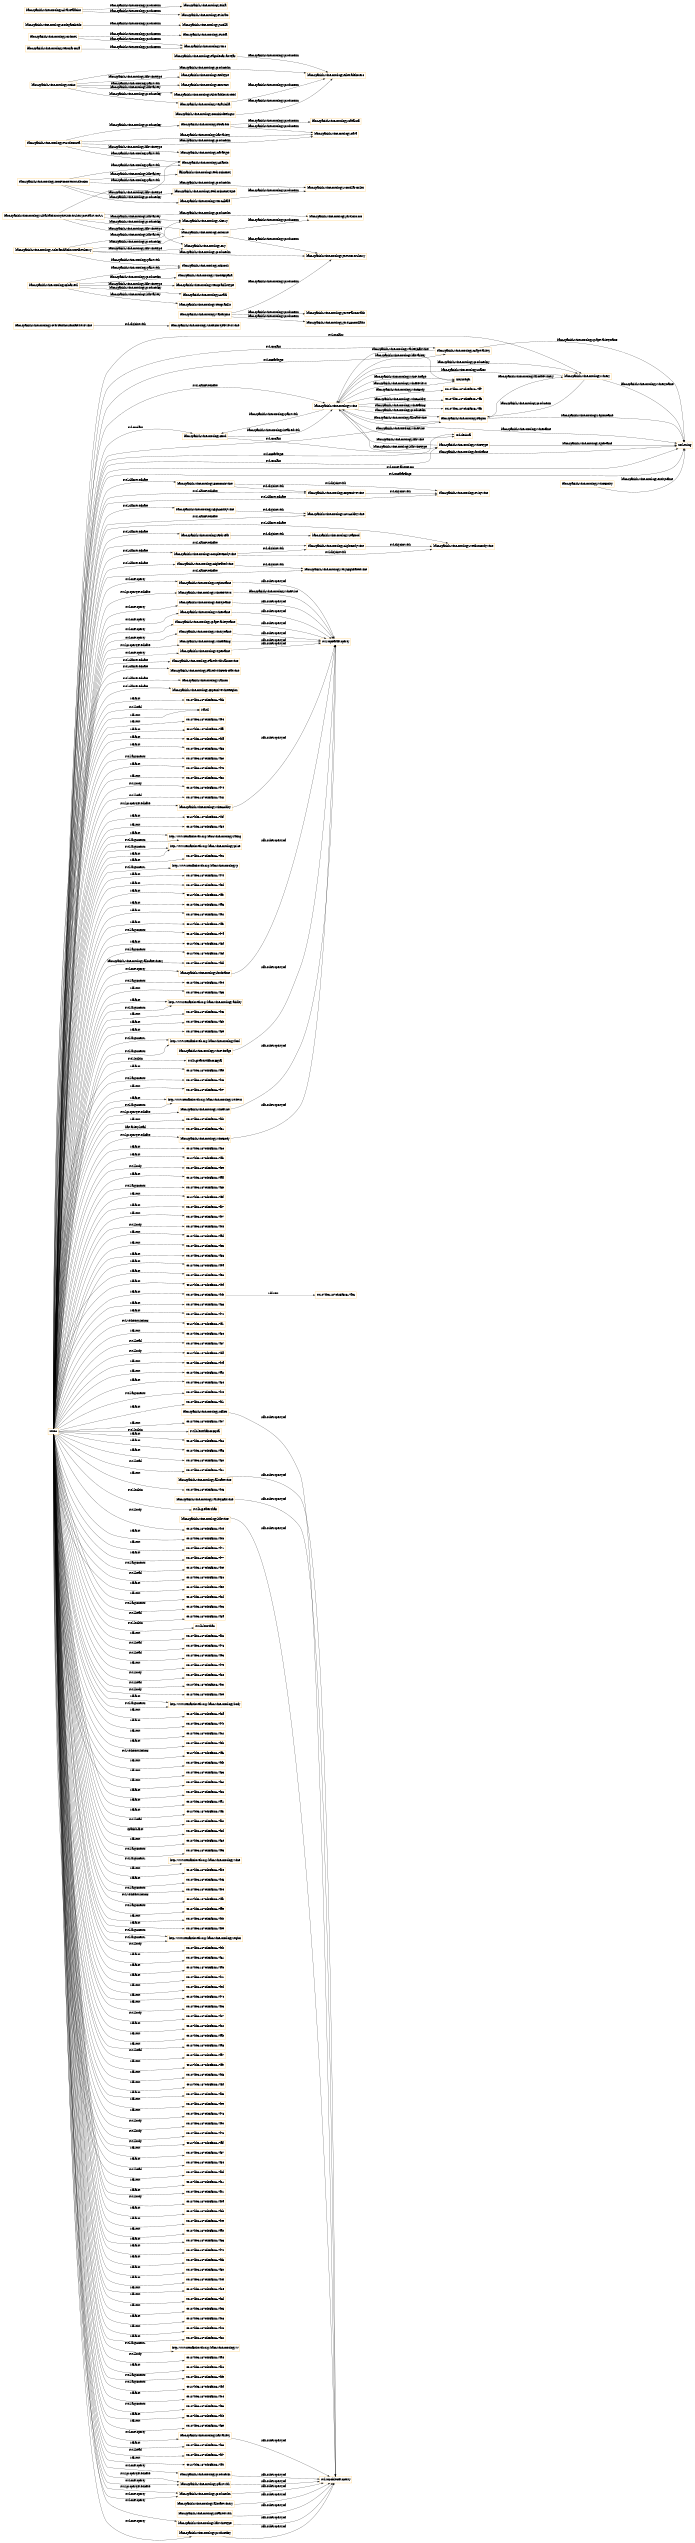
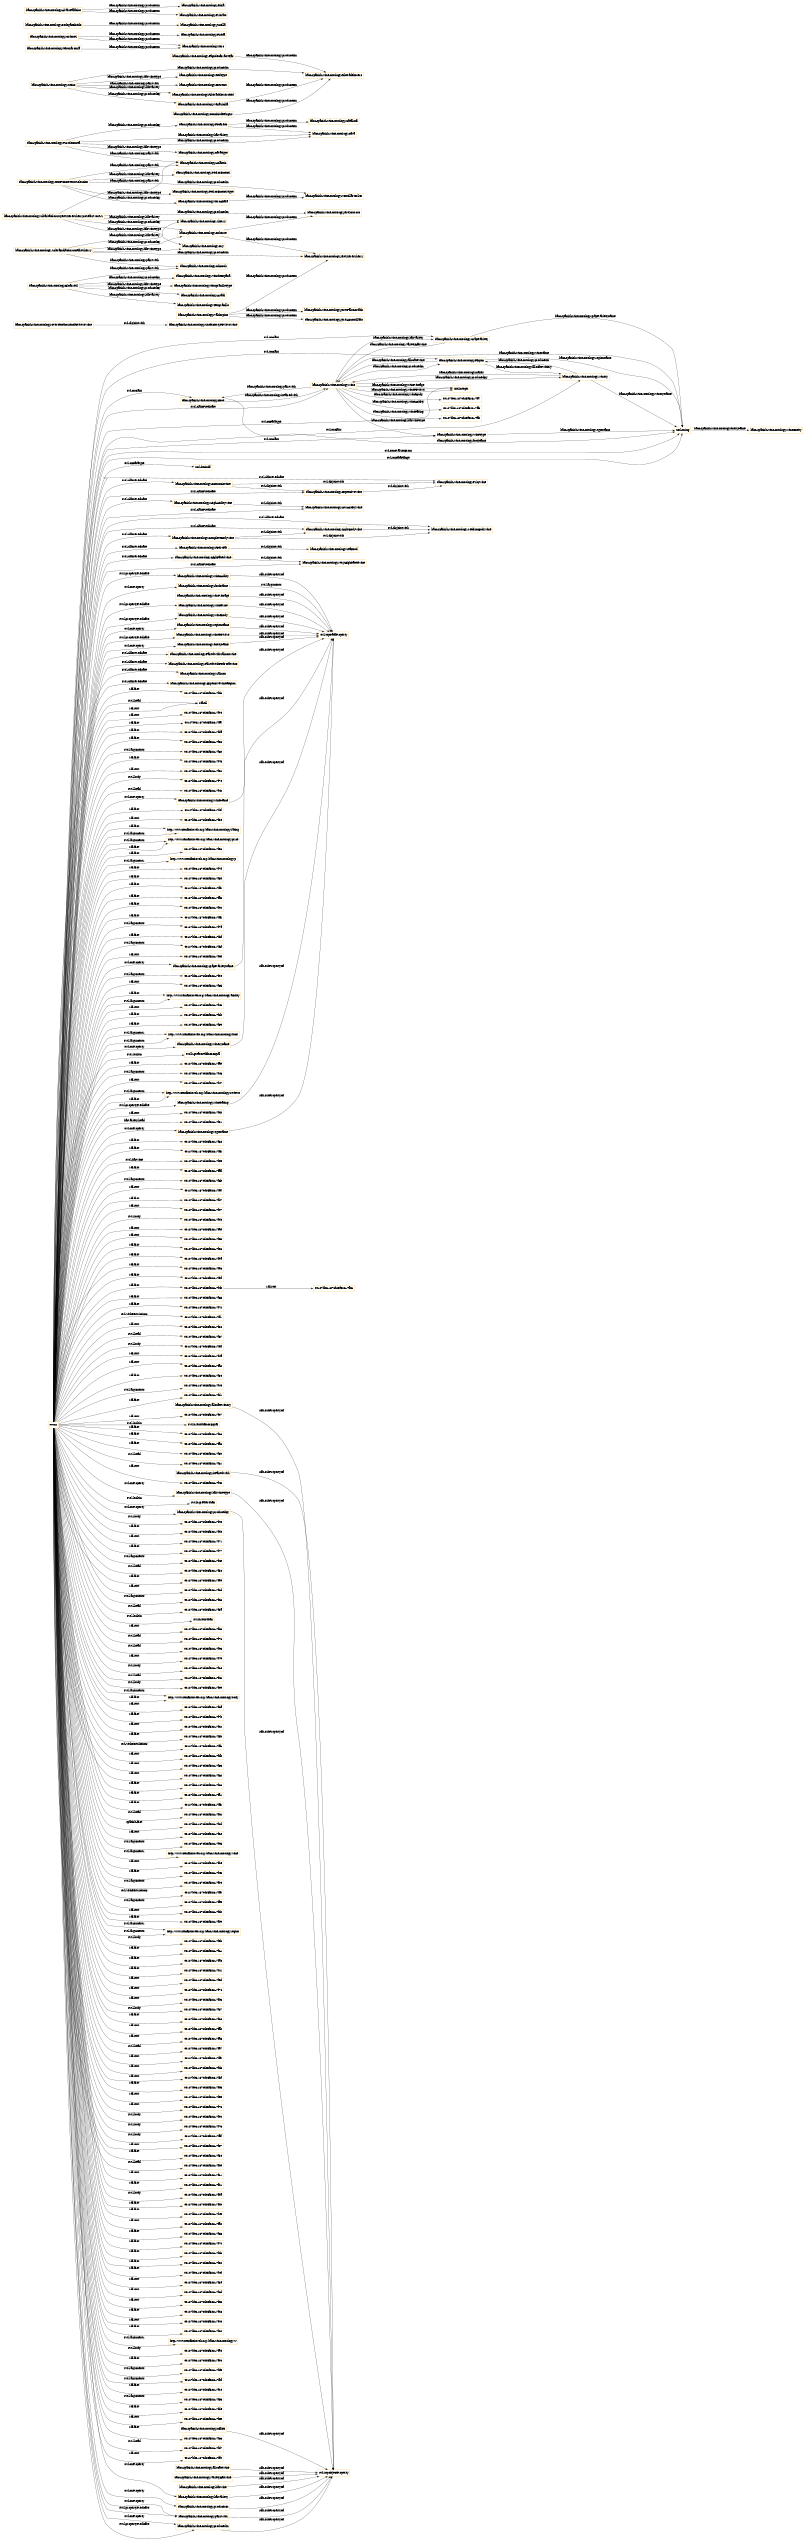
(205, 173) -> (203, 173)
(392, 435) -> none
(382, 443) -> none
(654, 490) -> (719, 430)
(273, 592) -> (271, 634)
(273, 841) -> (271, 585)
(135, 962) -> (134, 955)
(135, 1166) -> (134, 1160)
